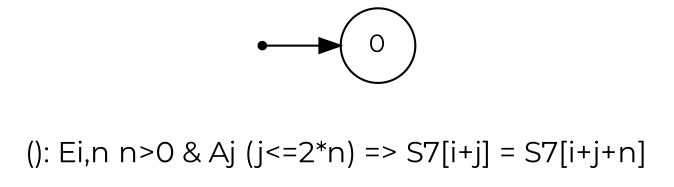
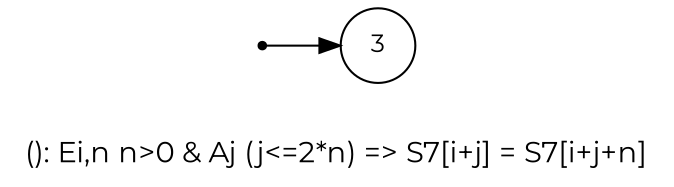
(378, 46) -> (378, 46)
